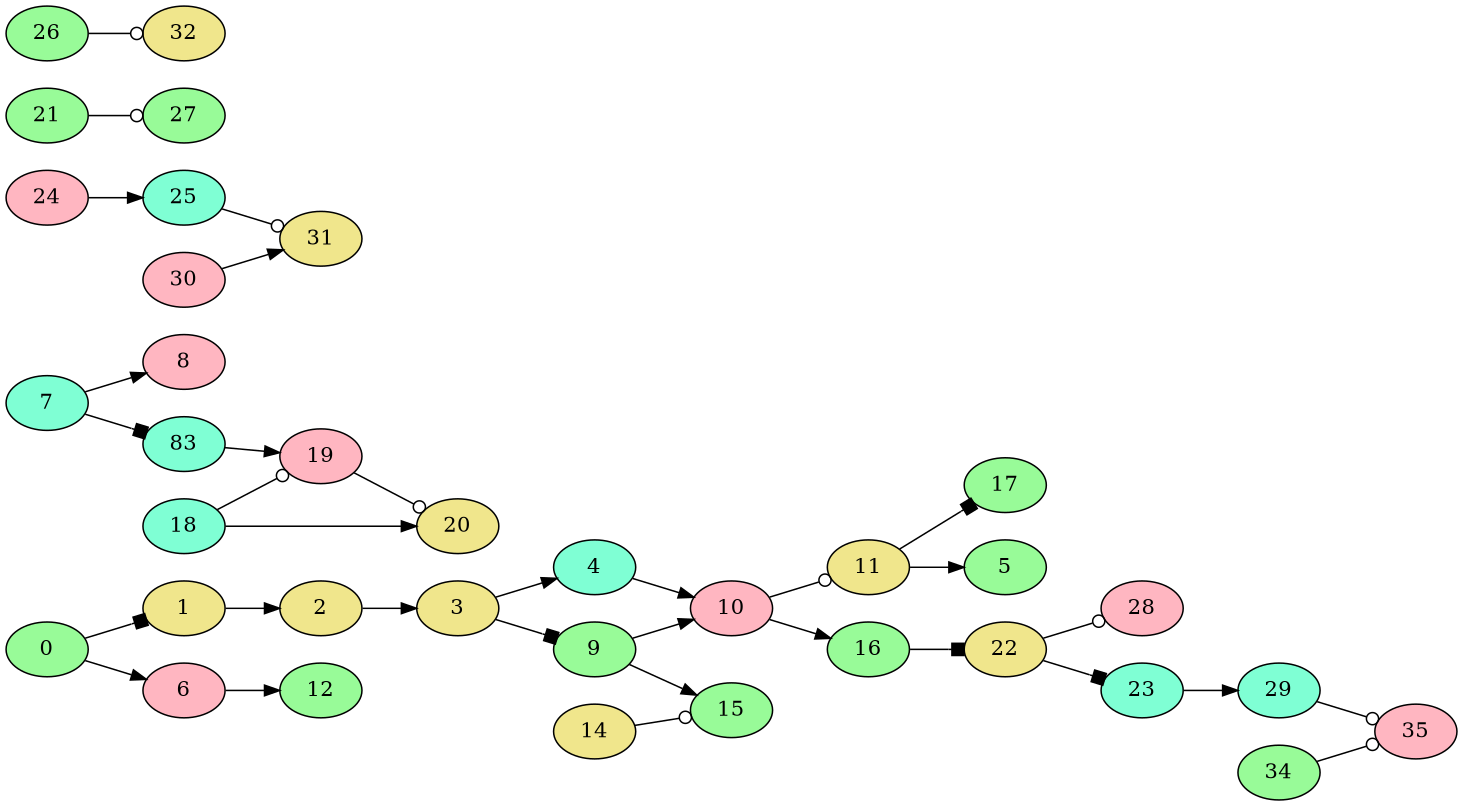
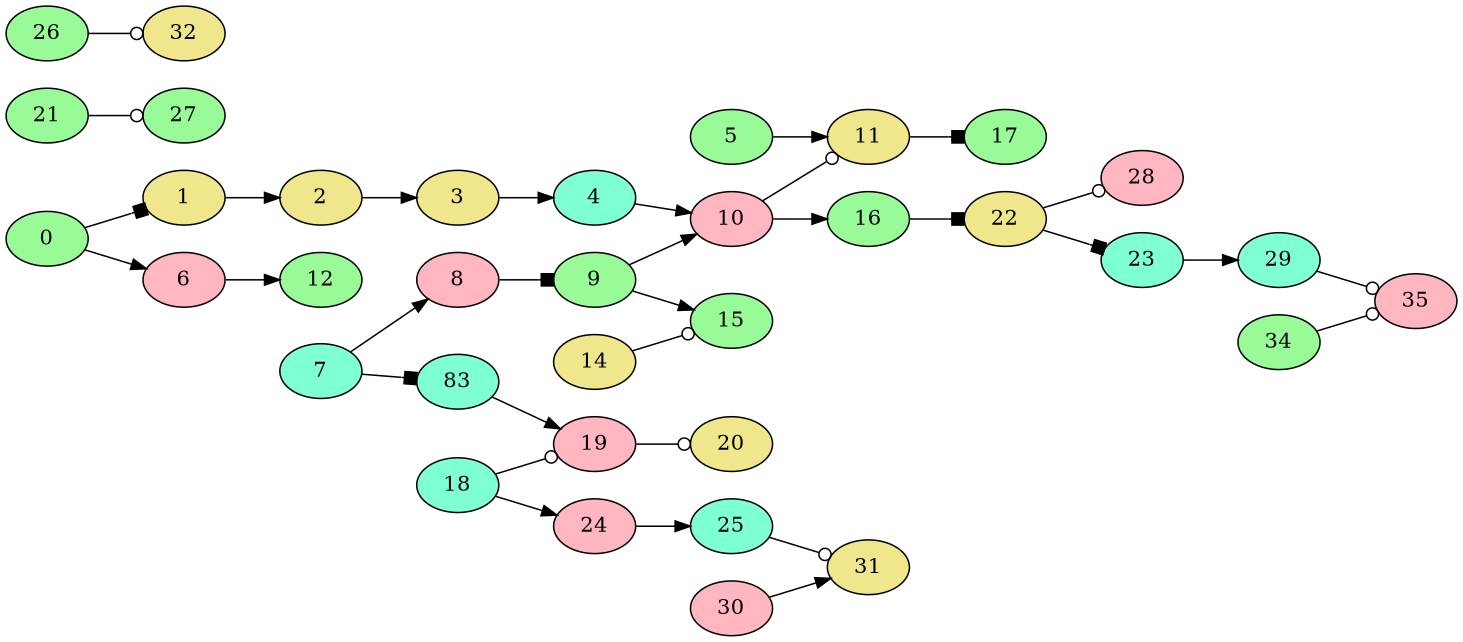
(313, 526) -> (519, 503)
(929, 567) -> (793, 137)
(519, 627) -> (519, 280)
